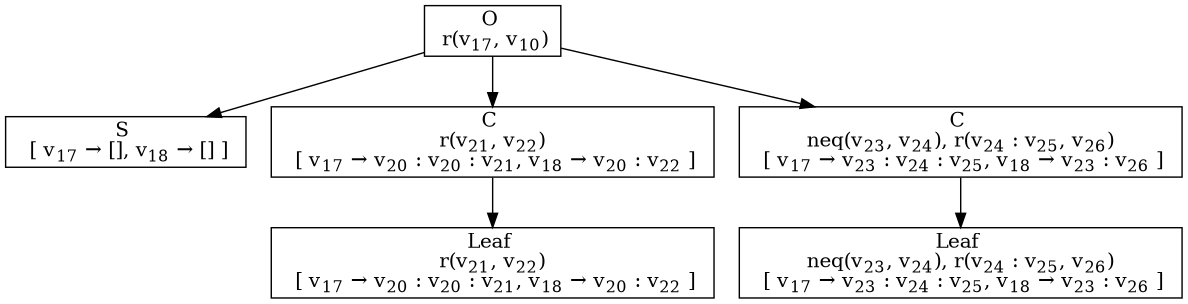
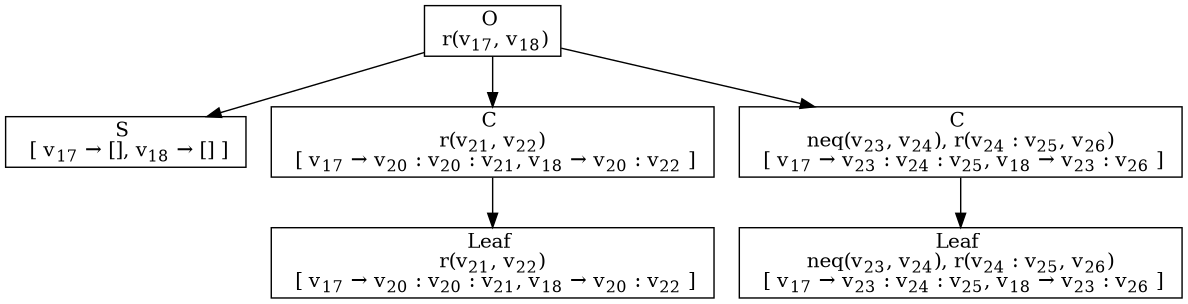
(530, 39) -> (530, 39)
